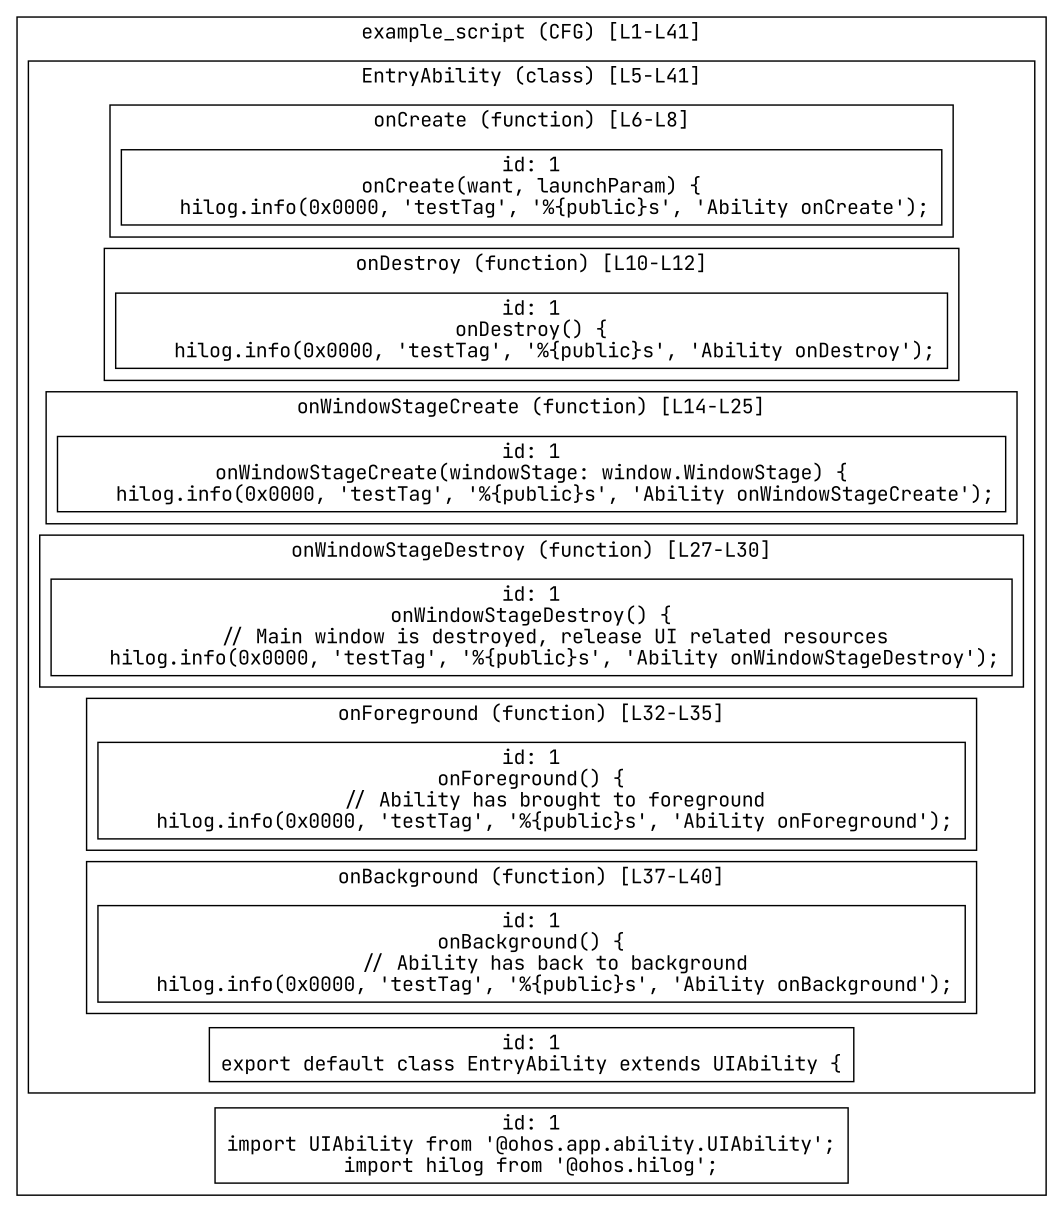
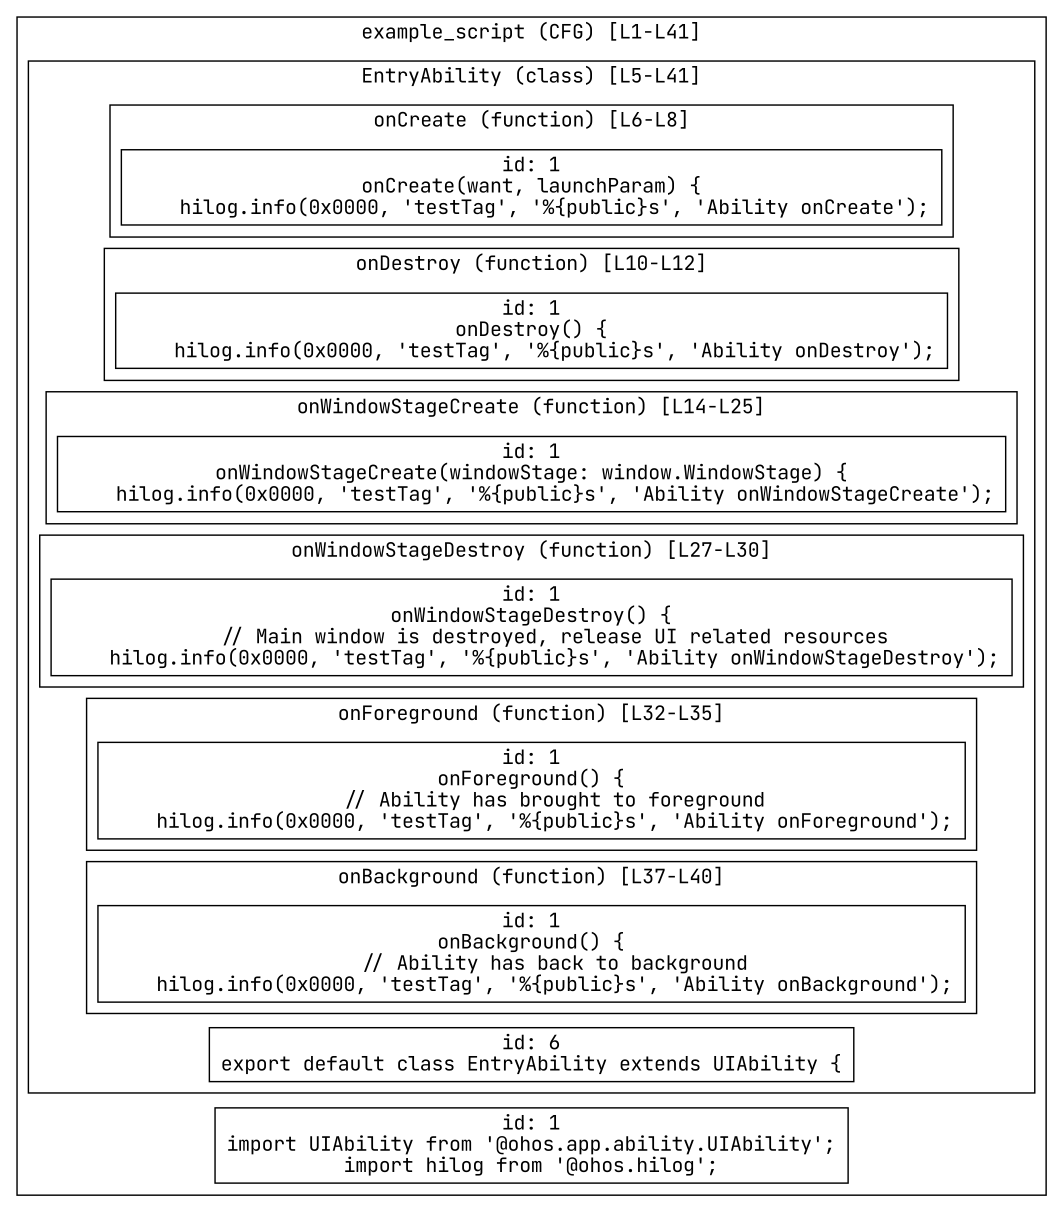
(532, 1055) -> (532, 1055)
